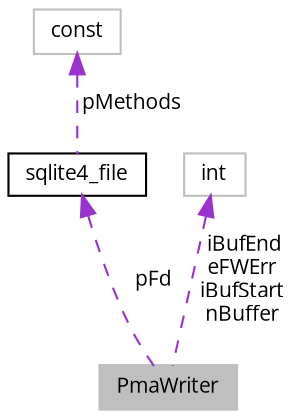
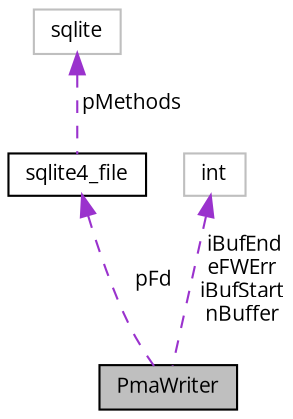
(77, 32) -> (77, 32)
(168, 387) -> (168, 387)
